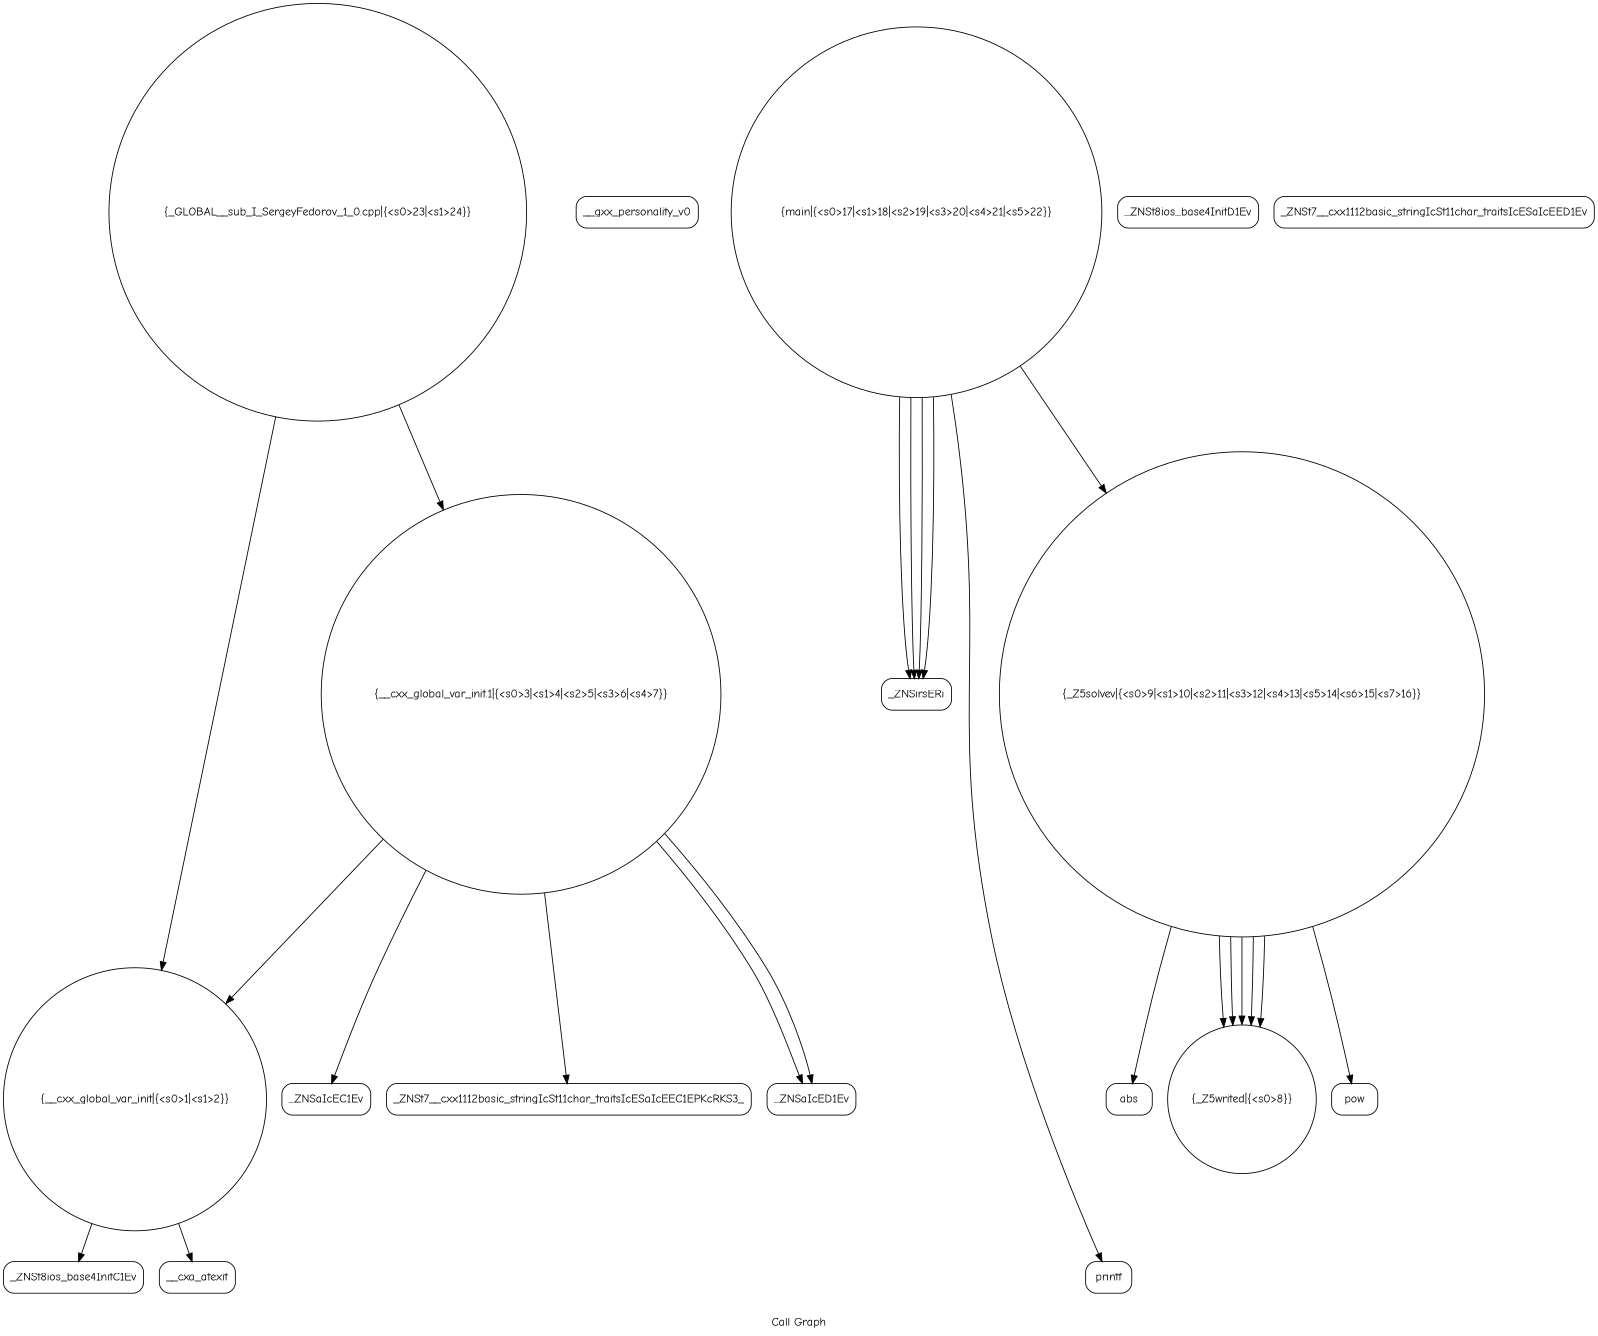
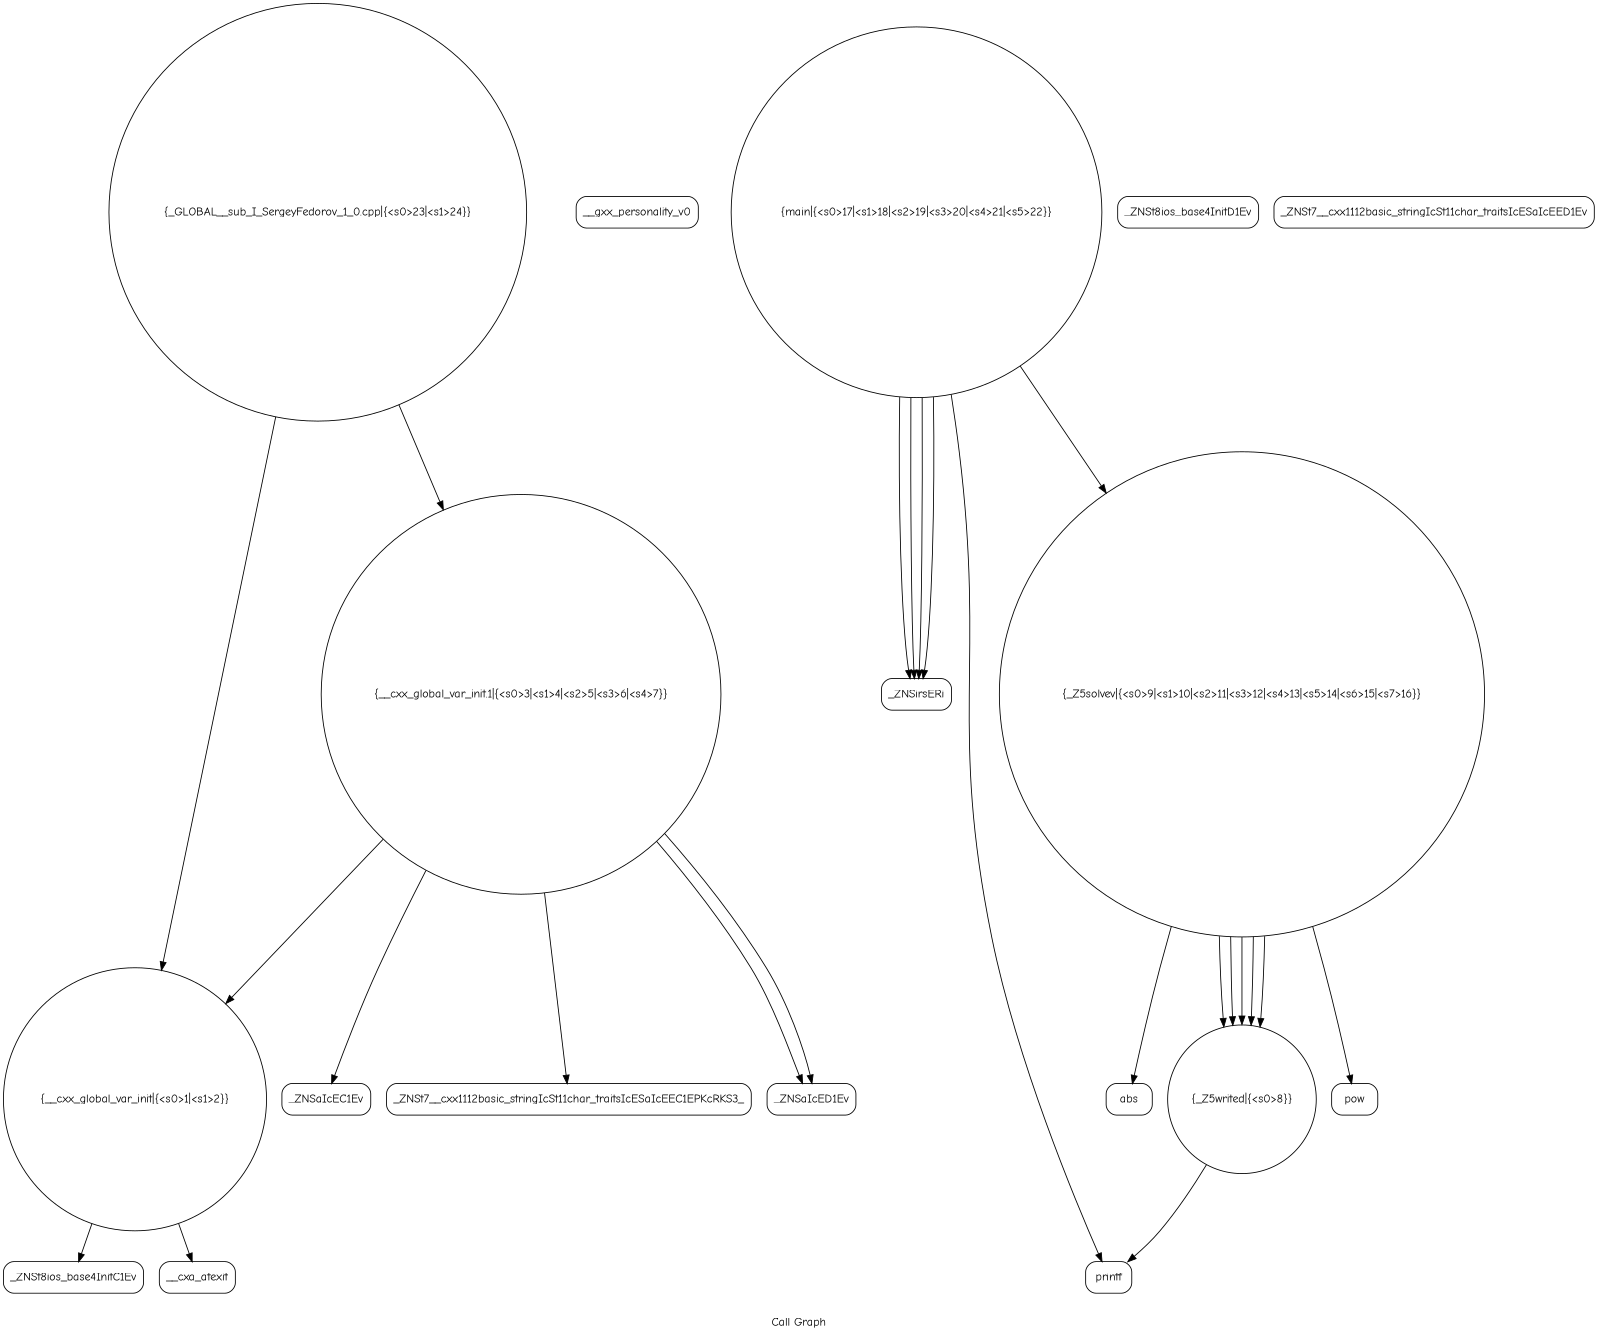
none -> (1174, 1213)
